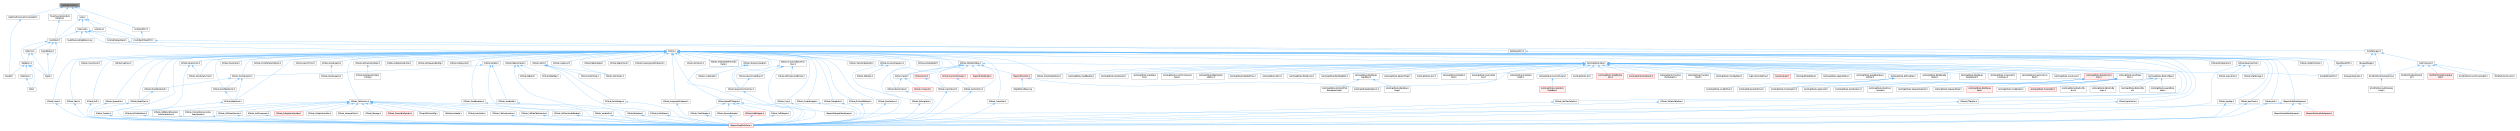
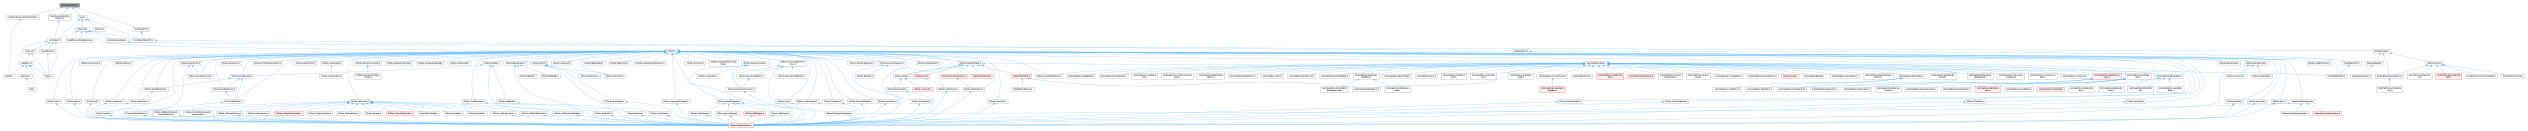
(1759, 76) -> (1763, 76)
